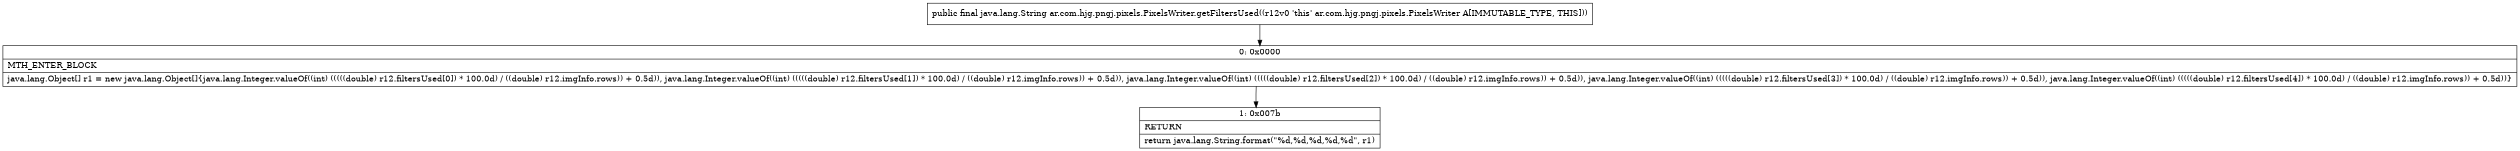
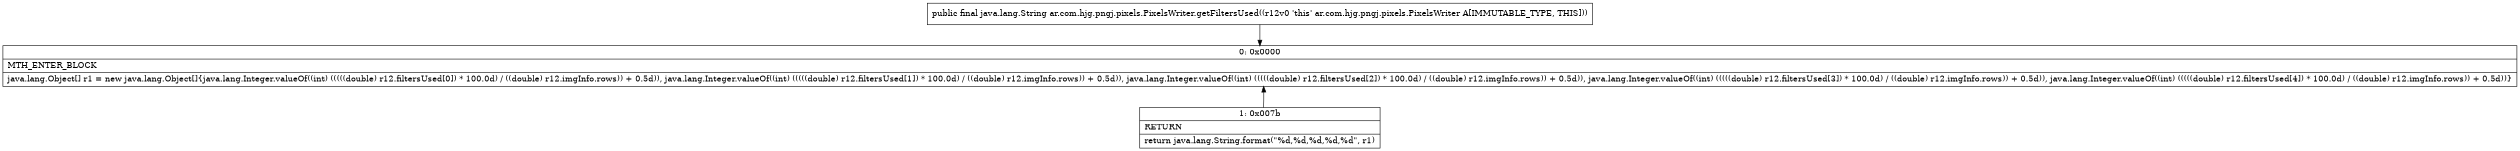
(1256, 94) -> (1264, 100)
